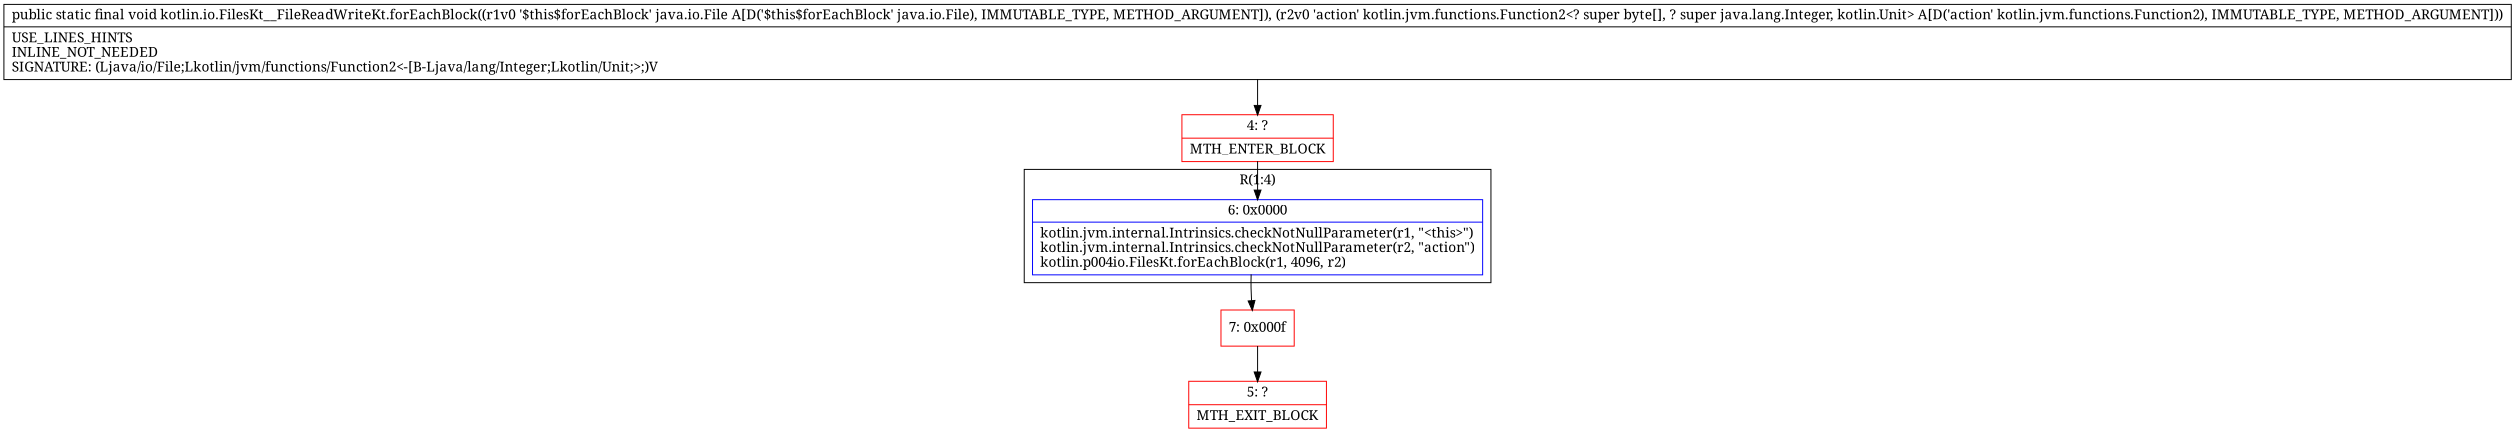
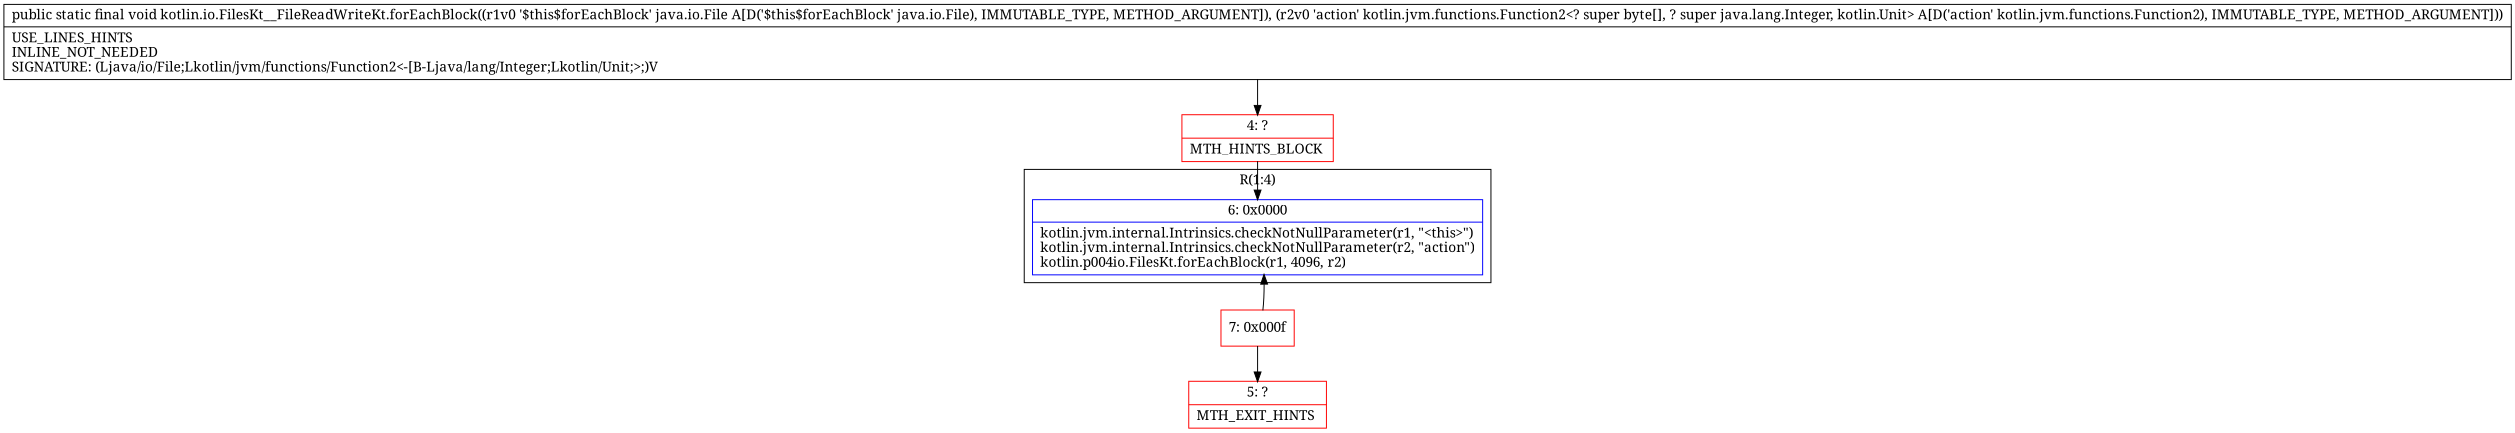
(1258, 149) -> (1256, 149)
(1251, 289) -> (1264, 297)
(1258, 416) -> (1256, 416)
